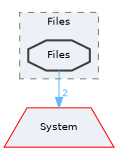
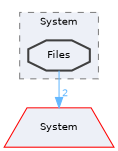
(59, 22) -> (59, 22)
